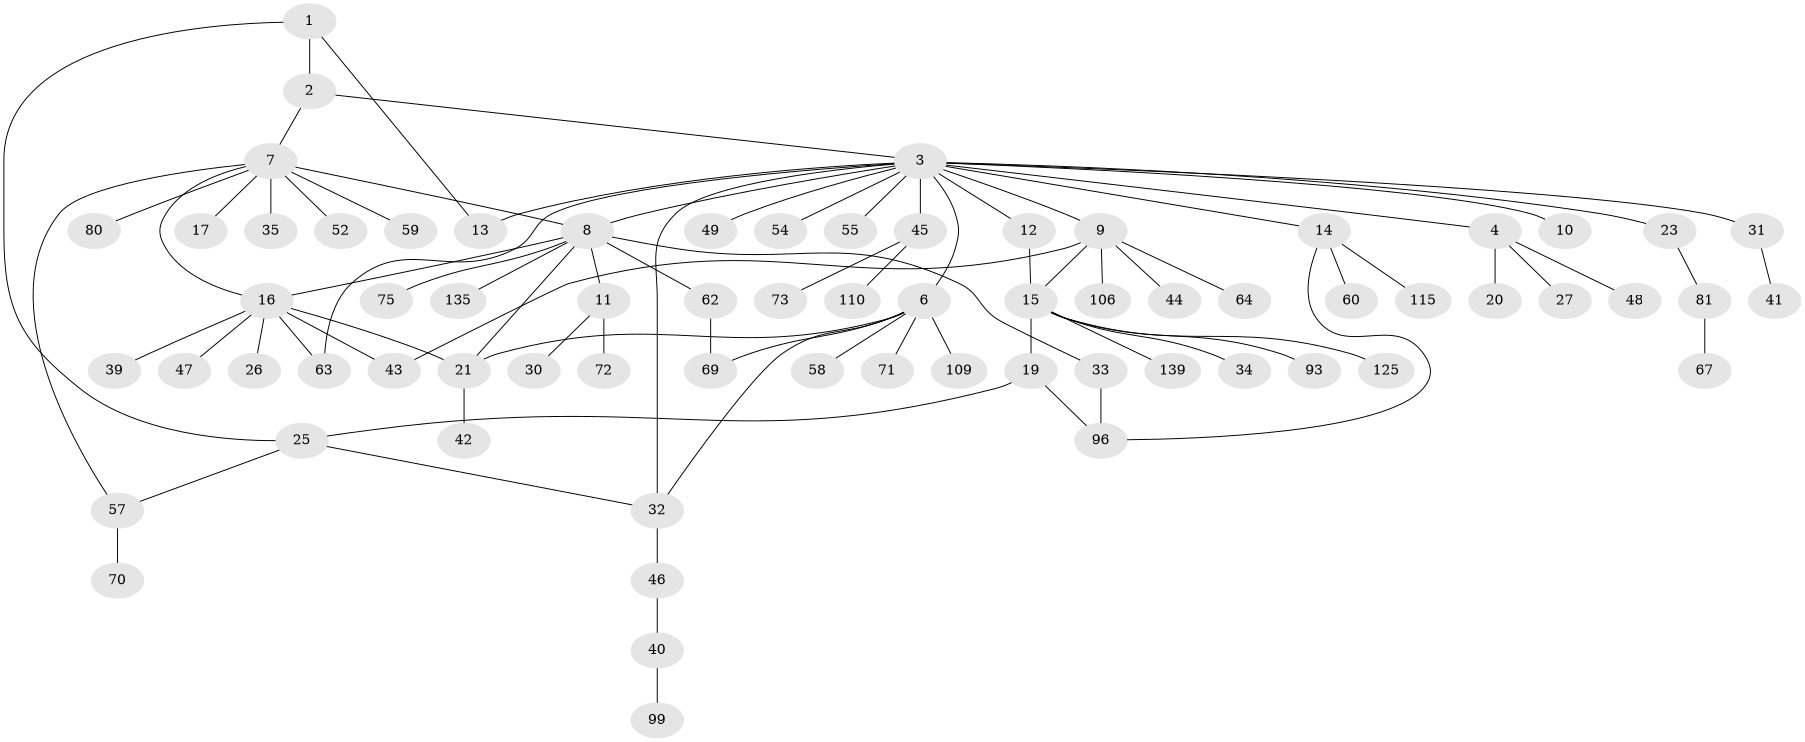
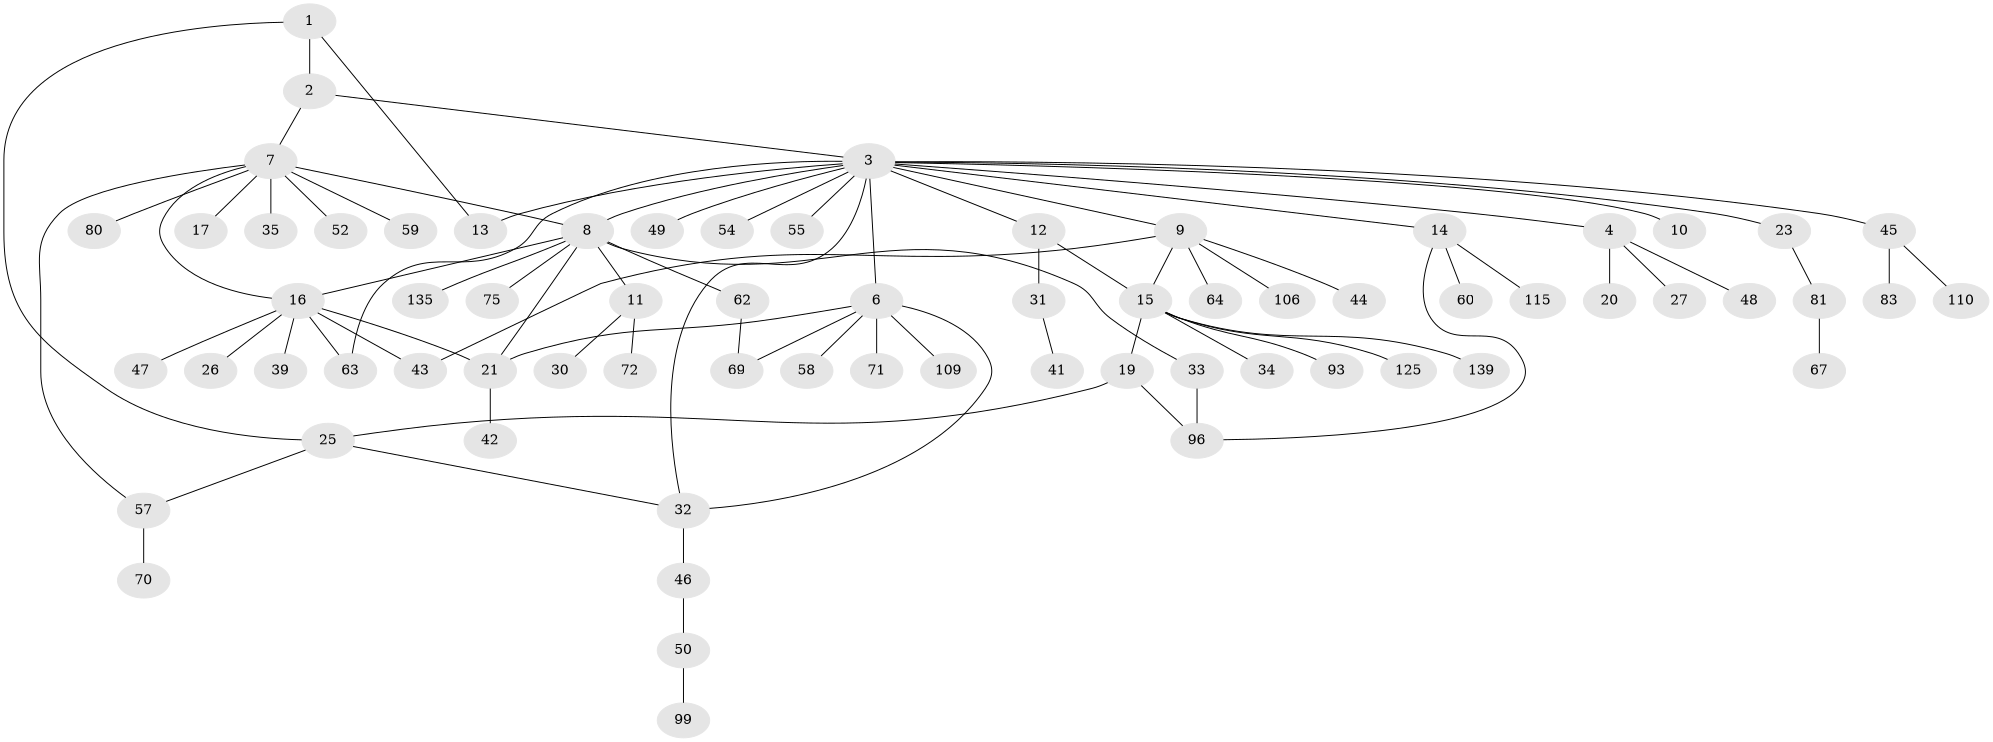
(1441, 187) -> (1039, 264)
(781, 301) -> (1889, 301)
(657, 650) -> (683, 650)
